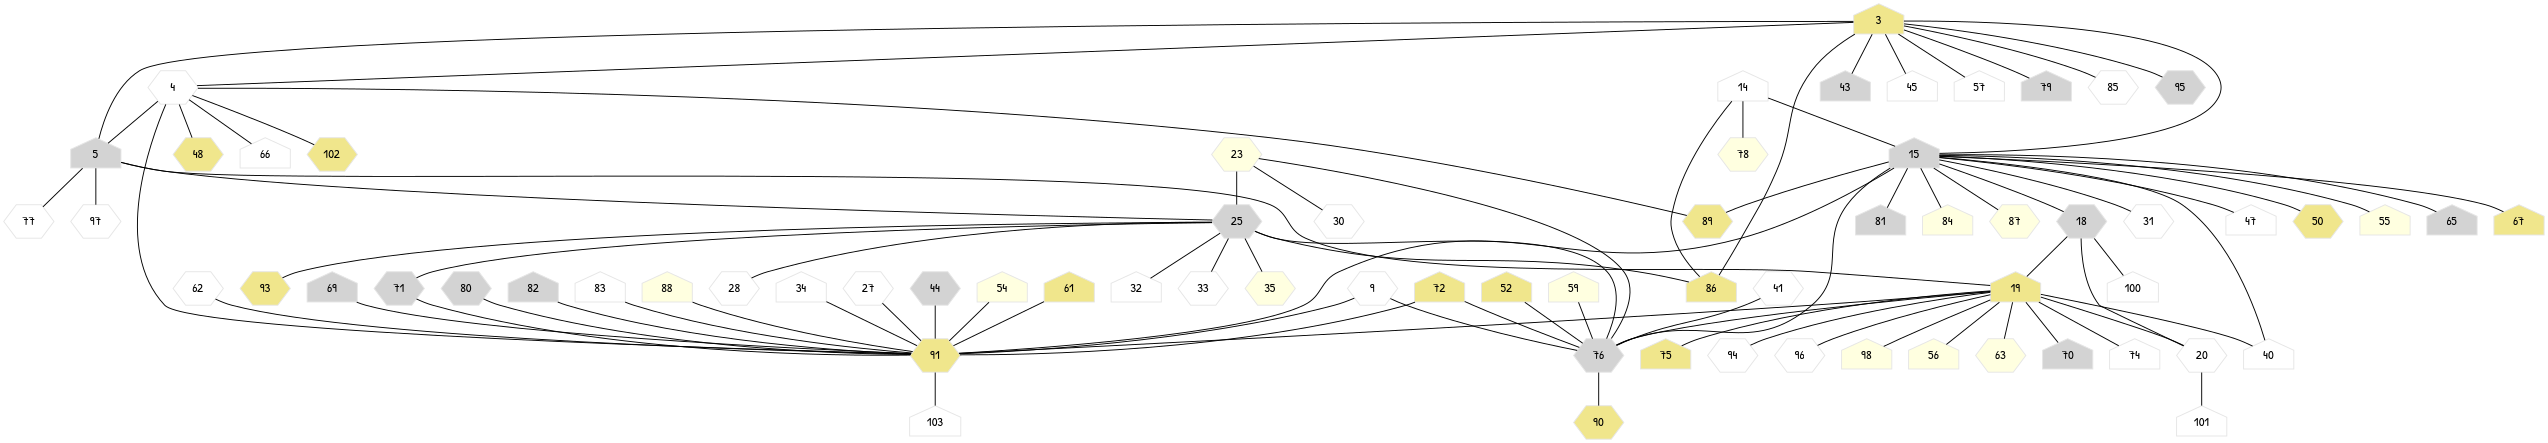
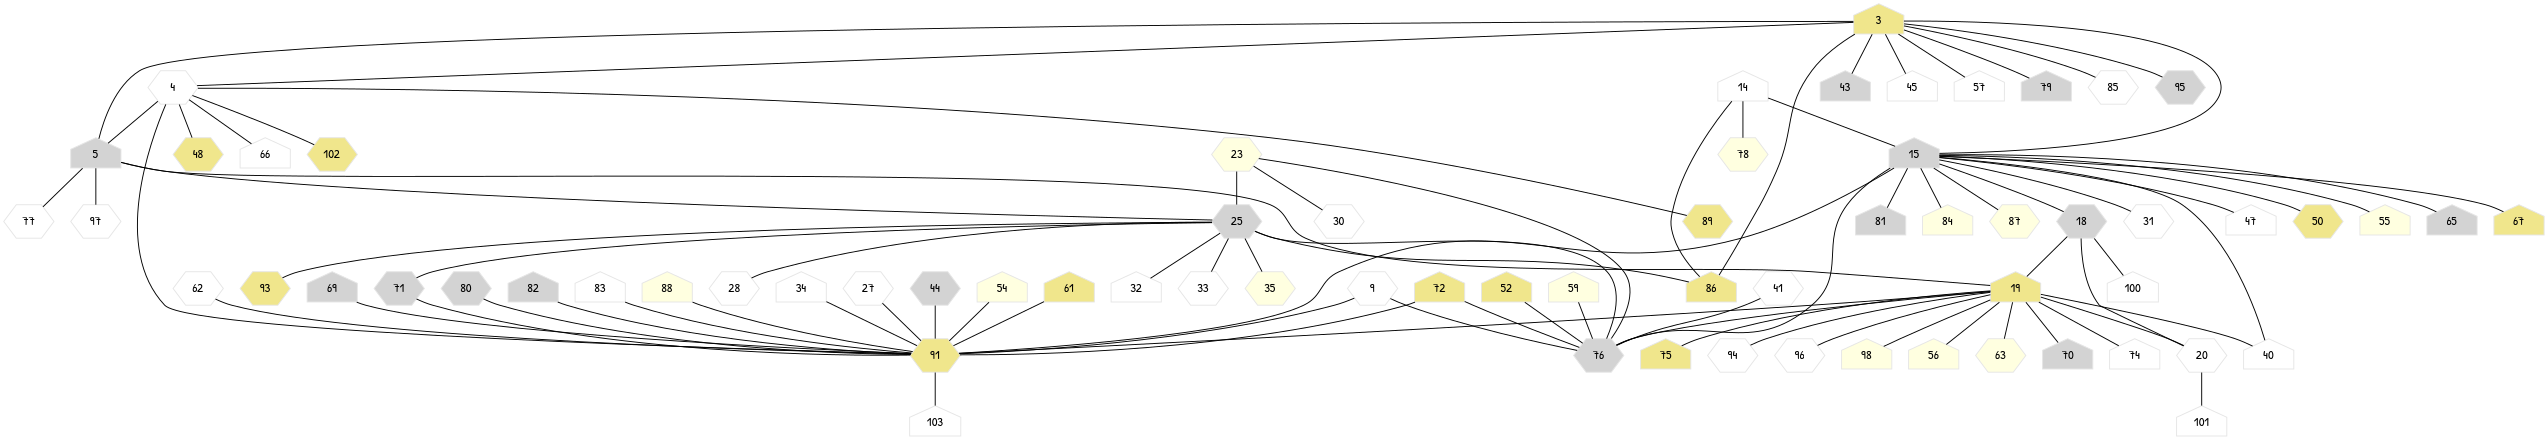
(1807, 185) -> none
(1599, 422) -> none
